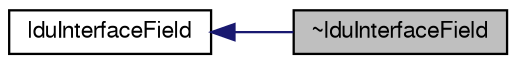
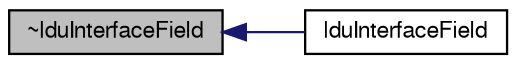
(264, 32) -> (276, 32)
